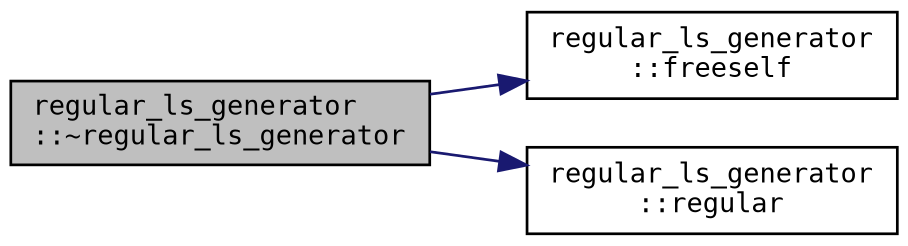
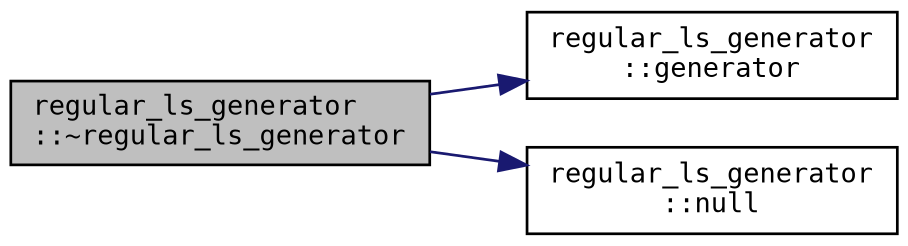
(712, 55) -> (712, 55)
(712, 191) -> (712, 191)
